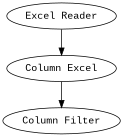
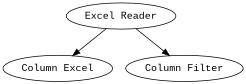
(62, 91) -> (150, 40)
